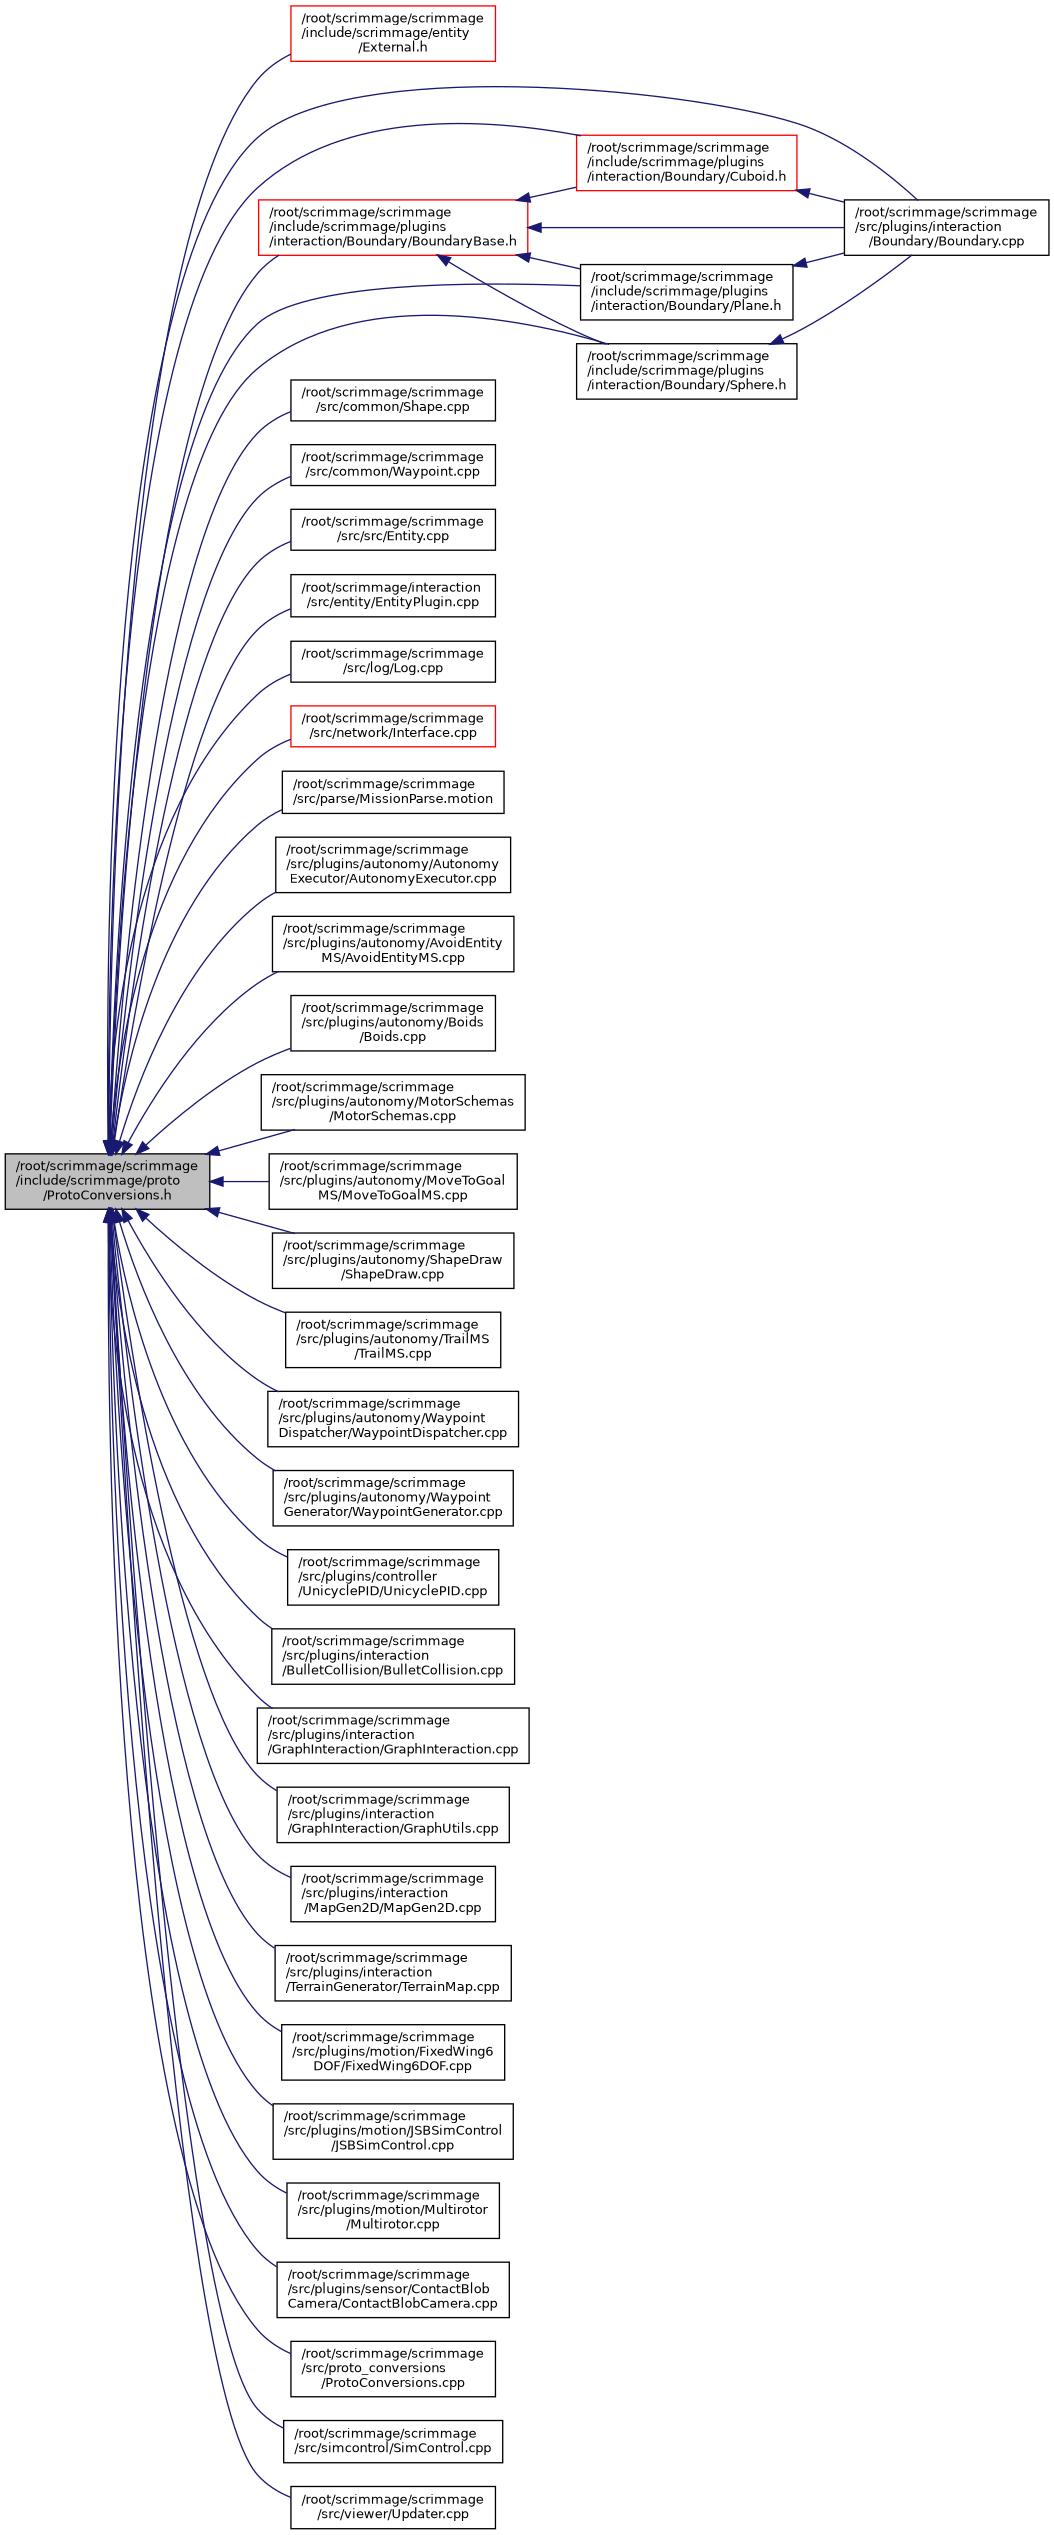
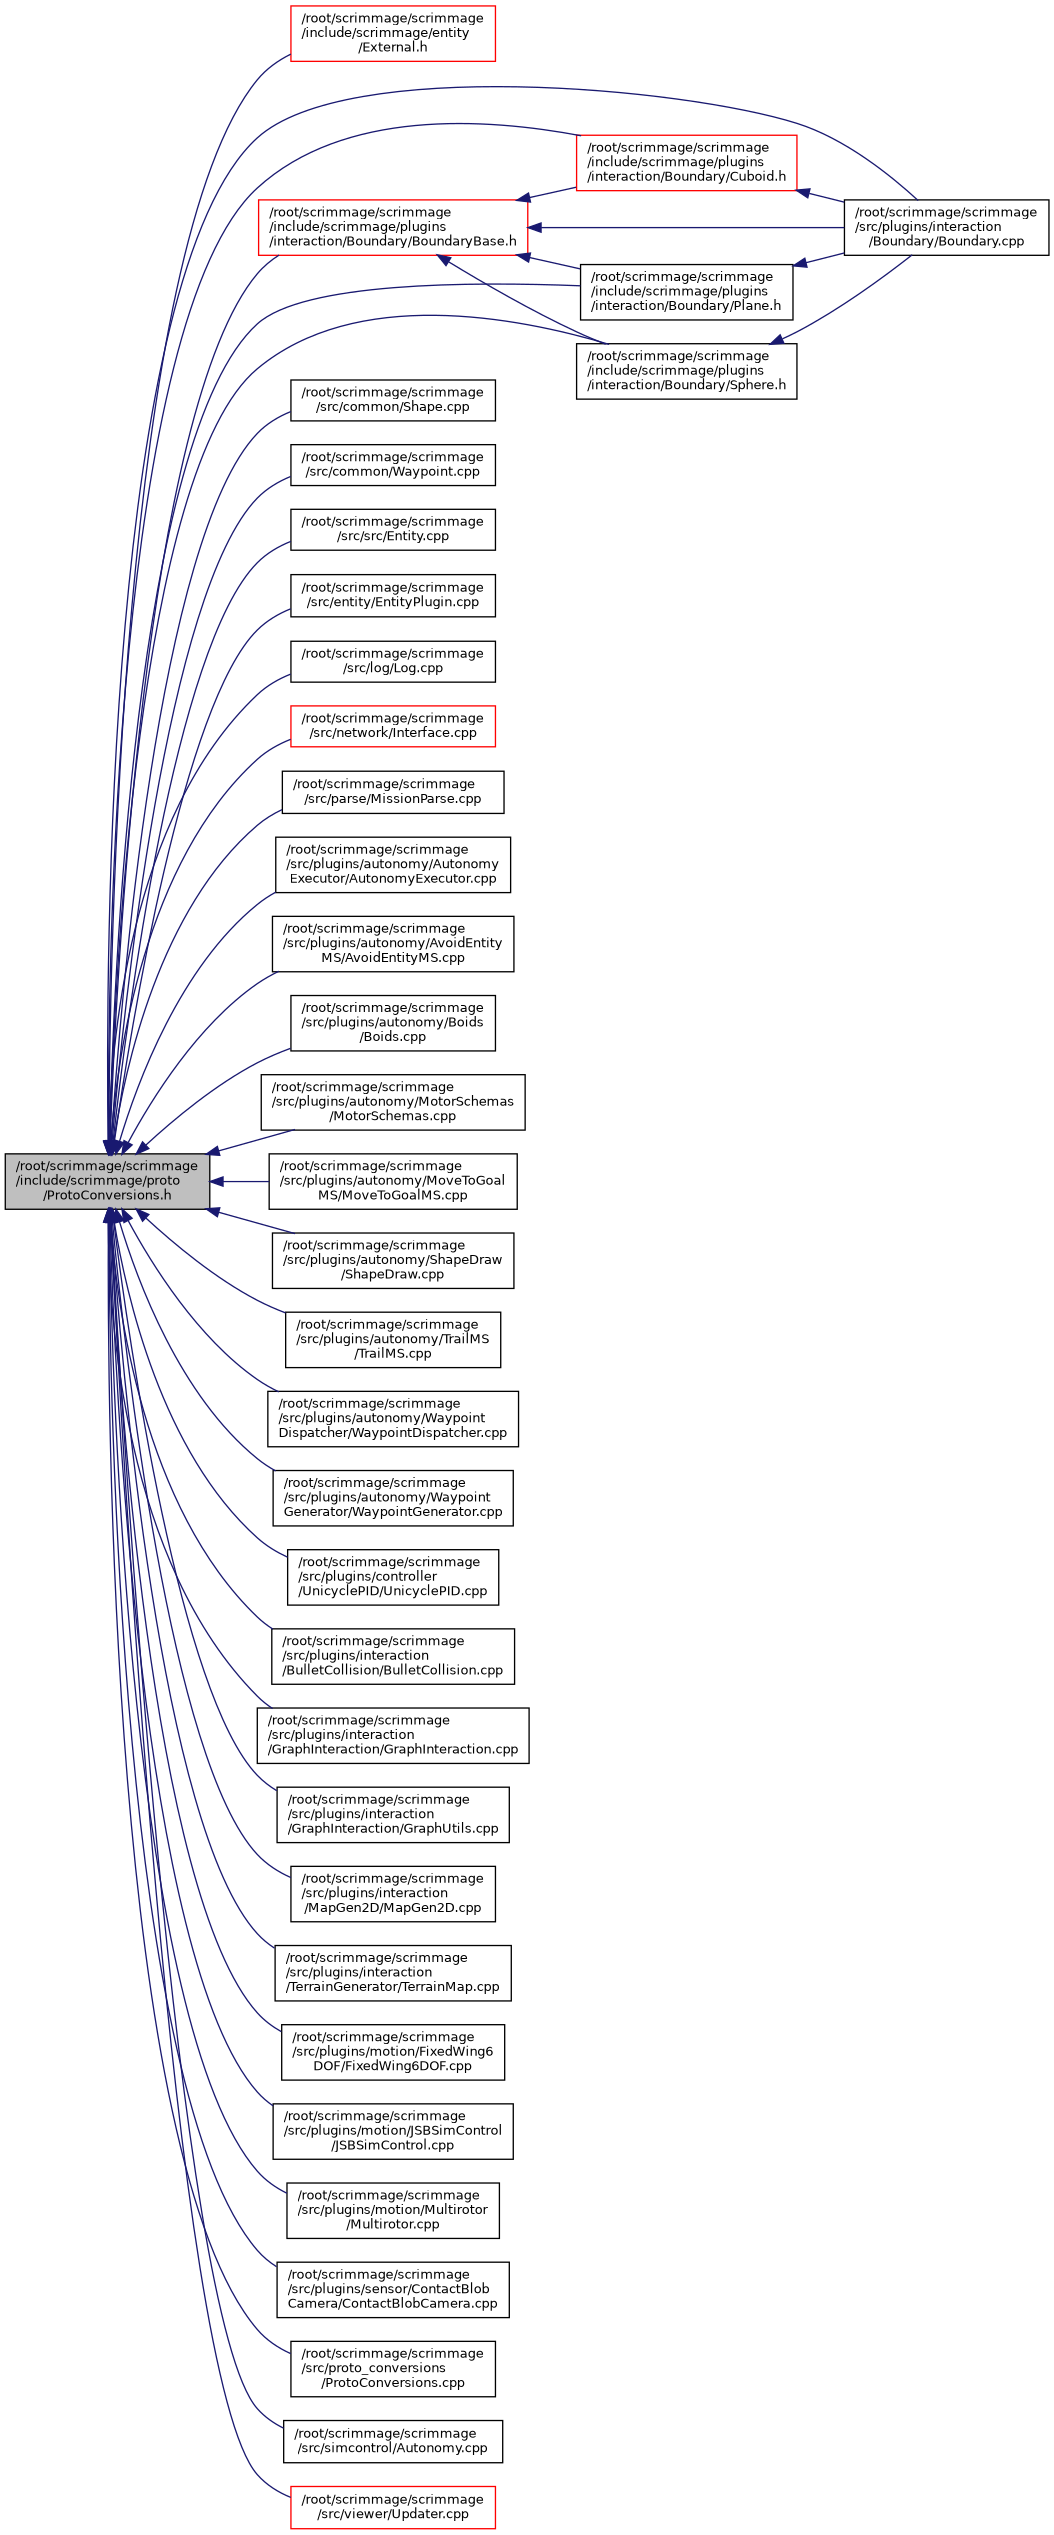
(393, 596) -> (393, 596)
(393, 792) -> (393, 792)
(393, 2442) -> (393, 2442)
(393, 2508) -> (393, 2508)
